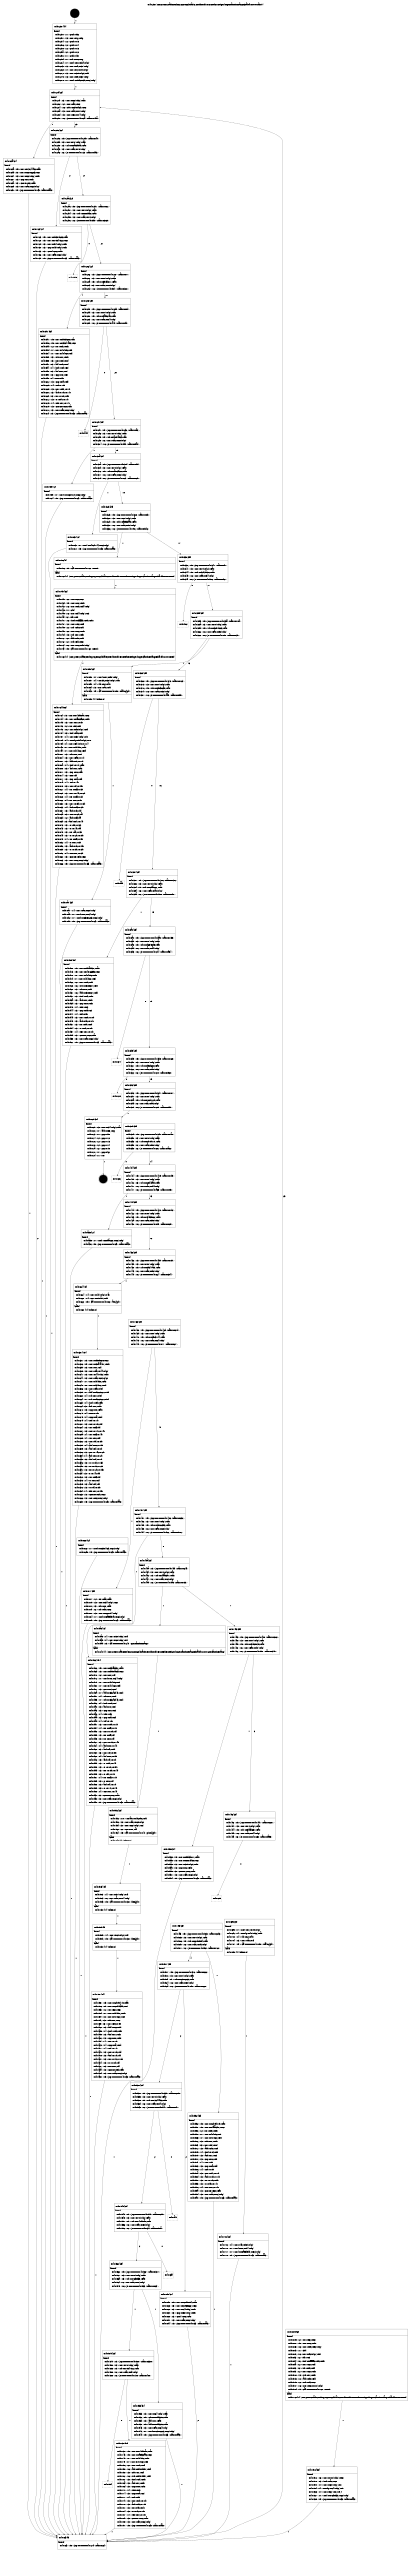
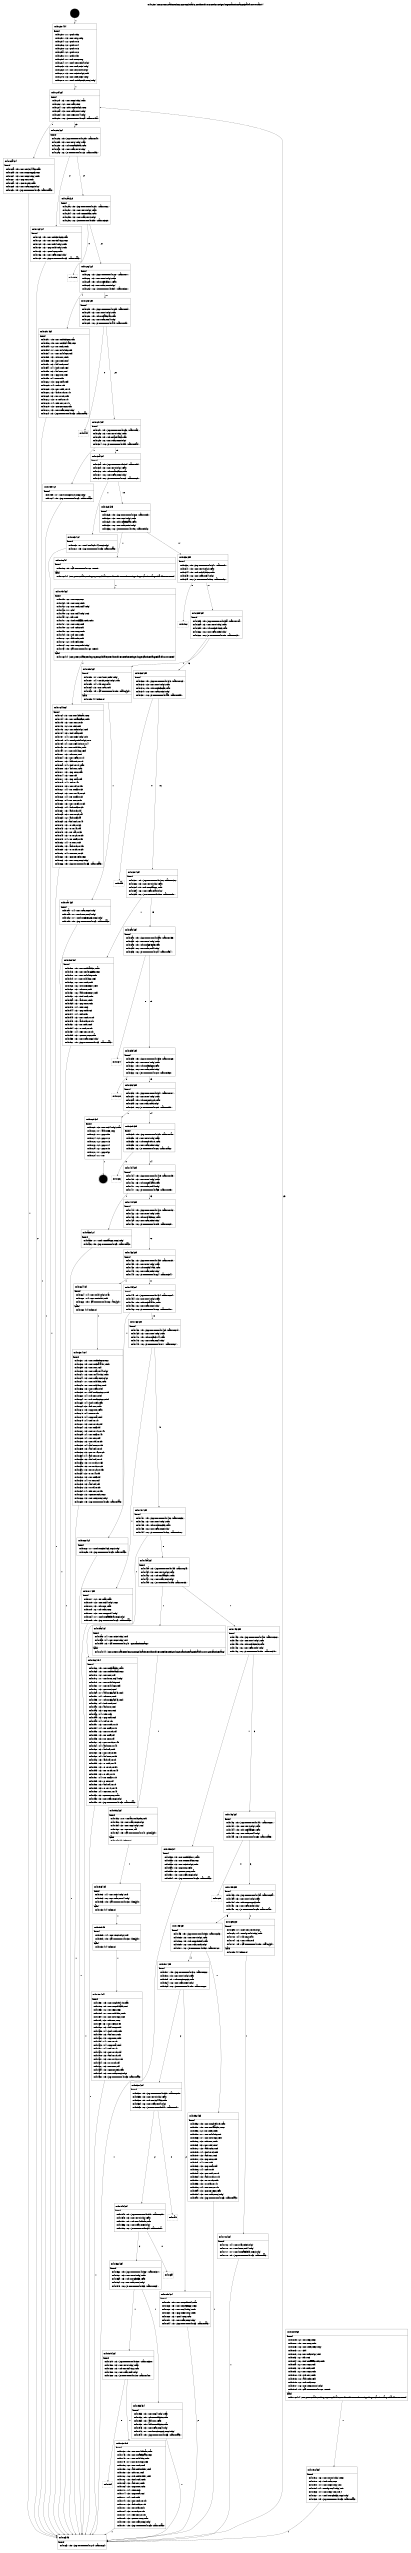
none -> (149, 1116)
none -> (149, 1299)
none -> (249, 1898)
